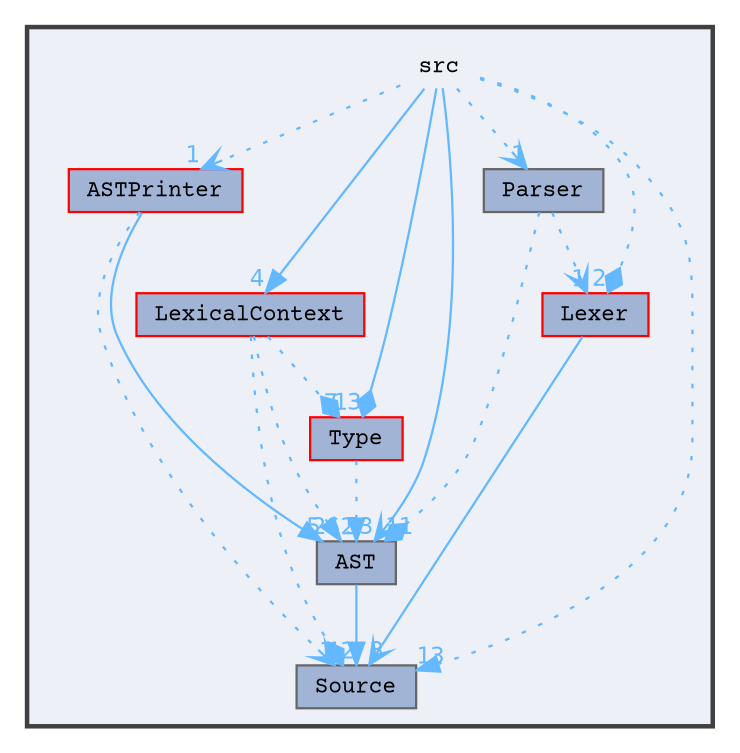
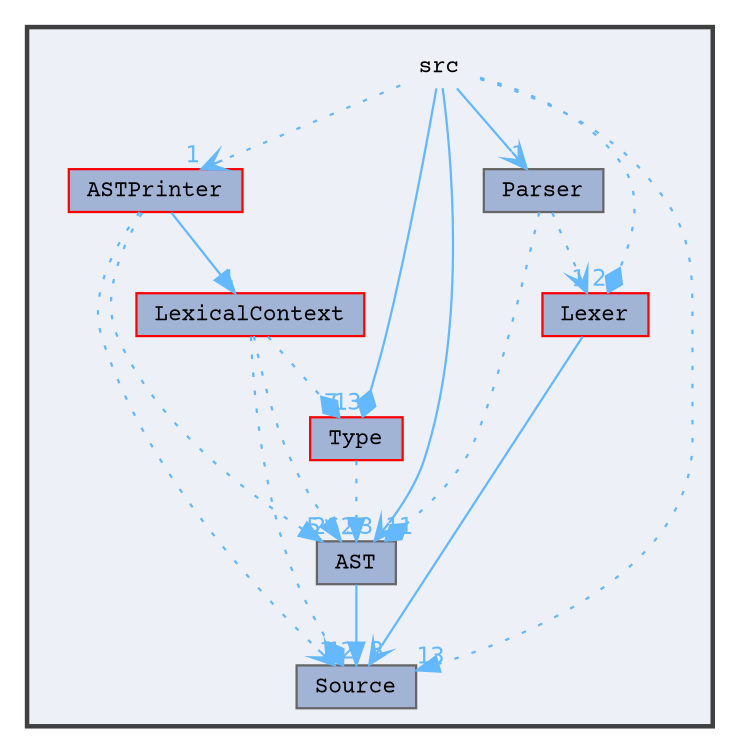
(484, 120) -> (484, 120)
(352, 182) -> (196, 244)
(153, 396) -> (153, 396)
